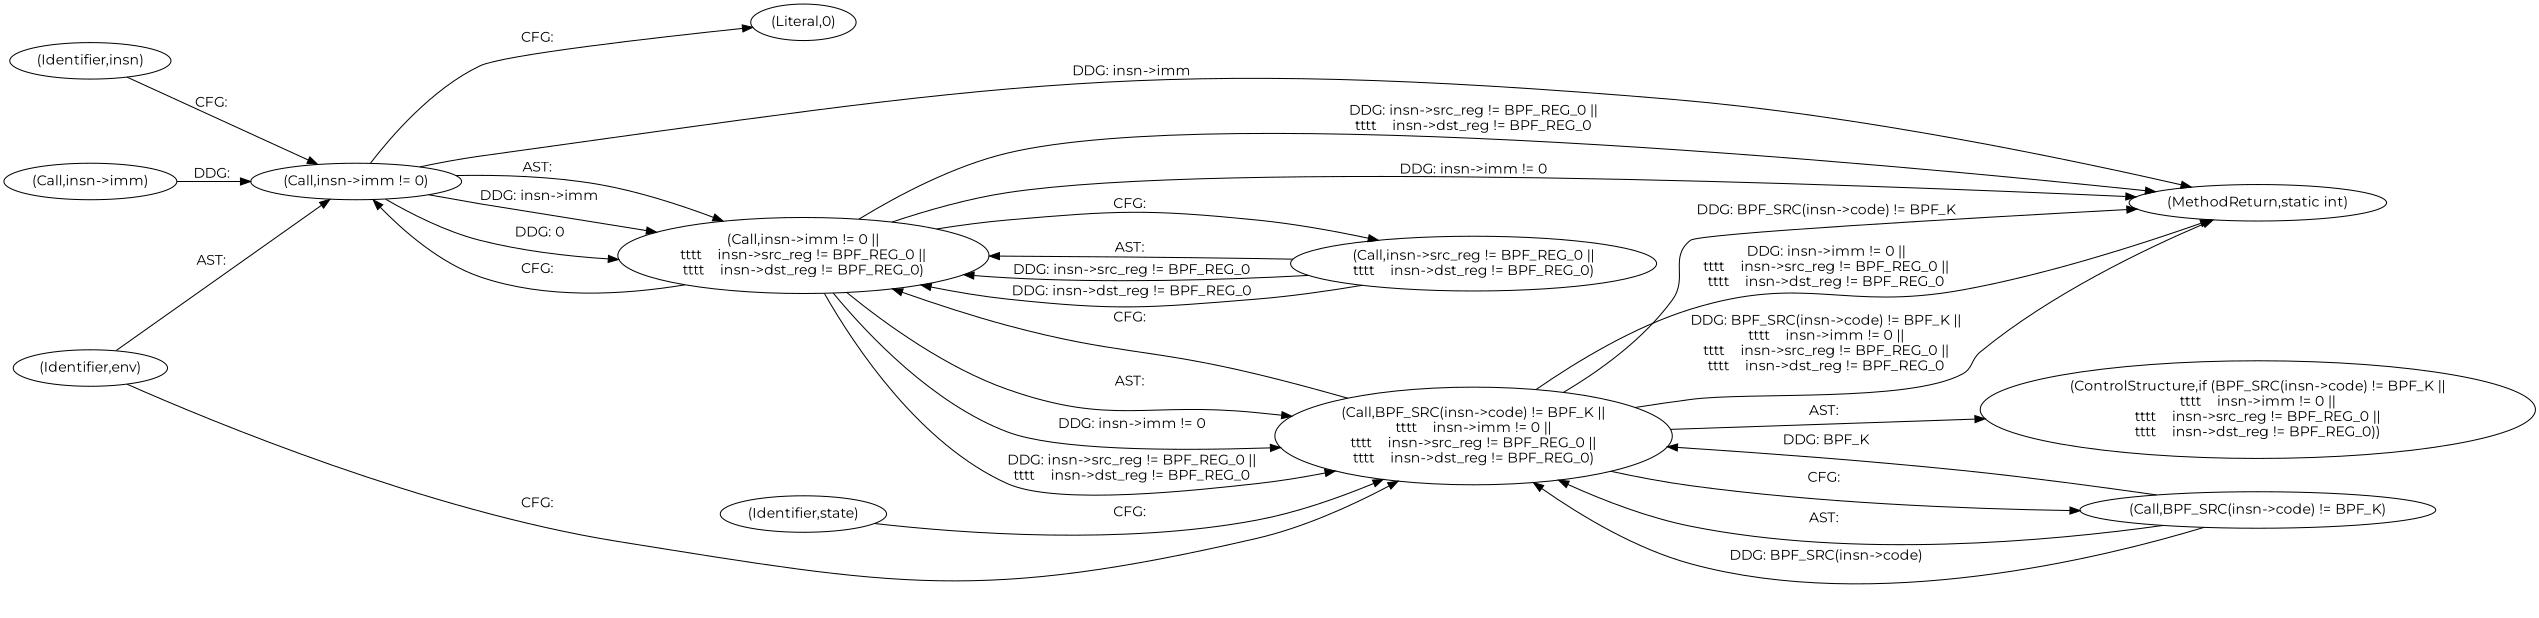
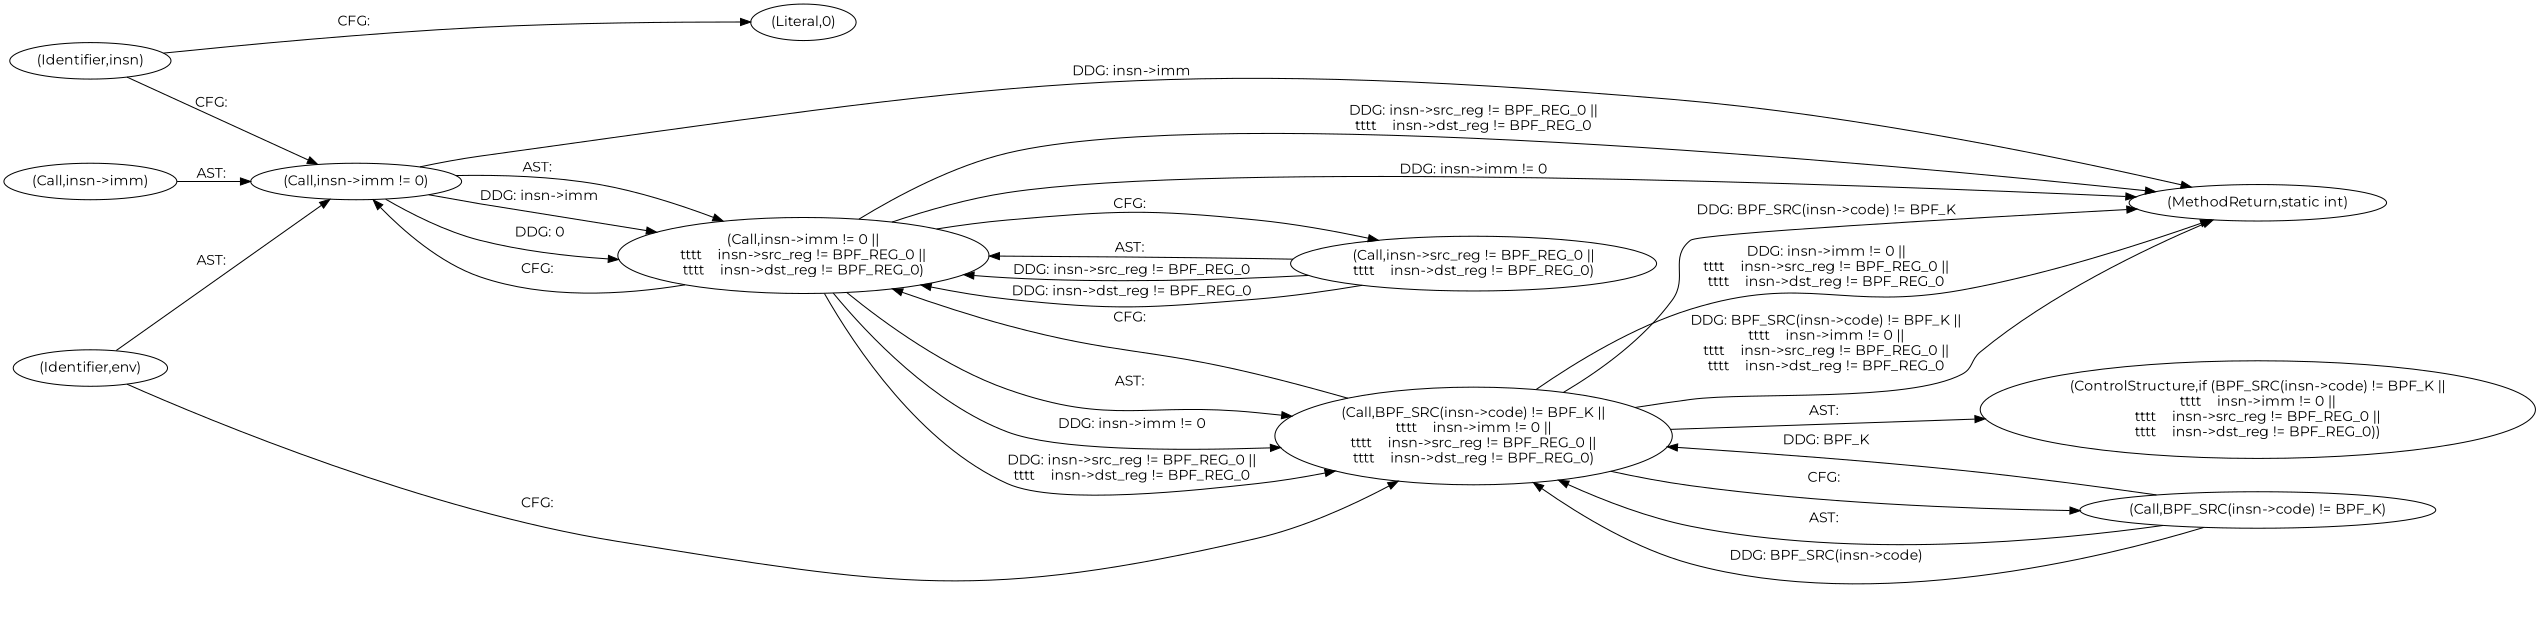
(538, 54) -> (451, 29)
(214, 174) -> (214, 174)
(803, 514) -> none
